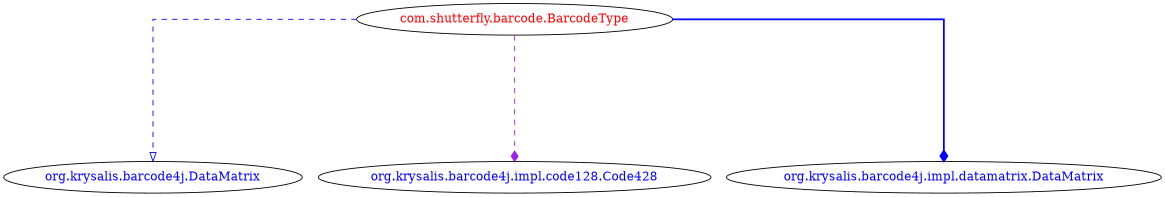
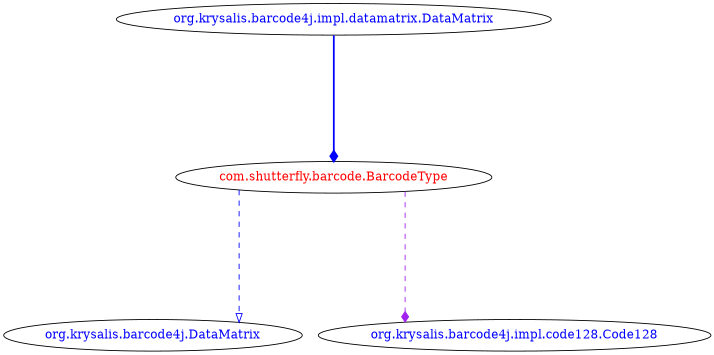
(874, 19) -> (334, 93)
(515, 177) -> (515, 335)
